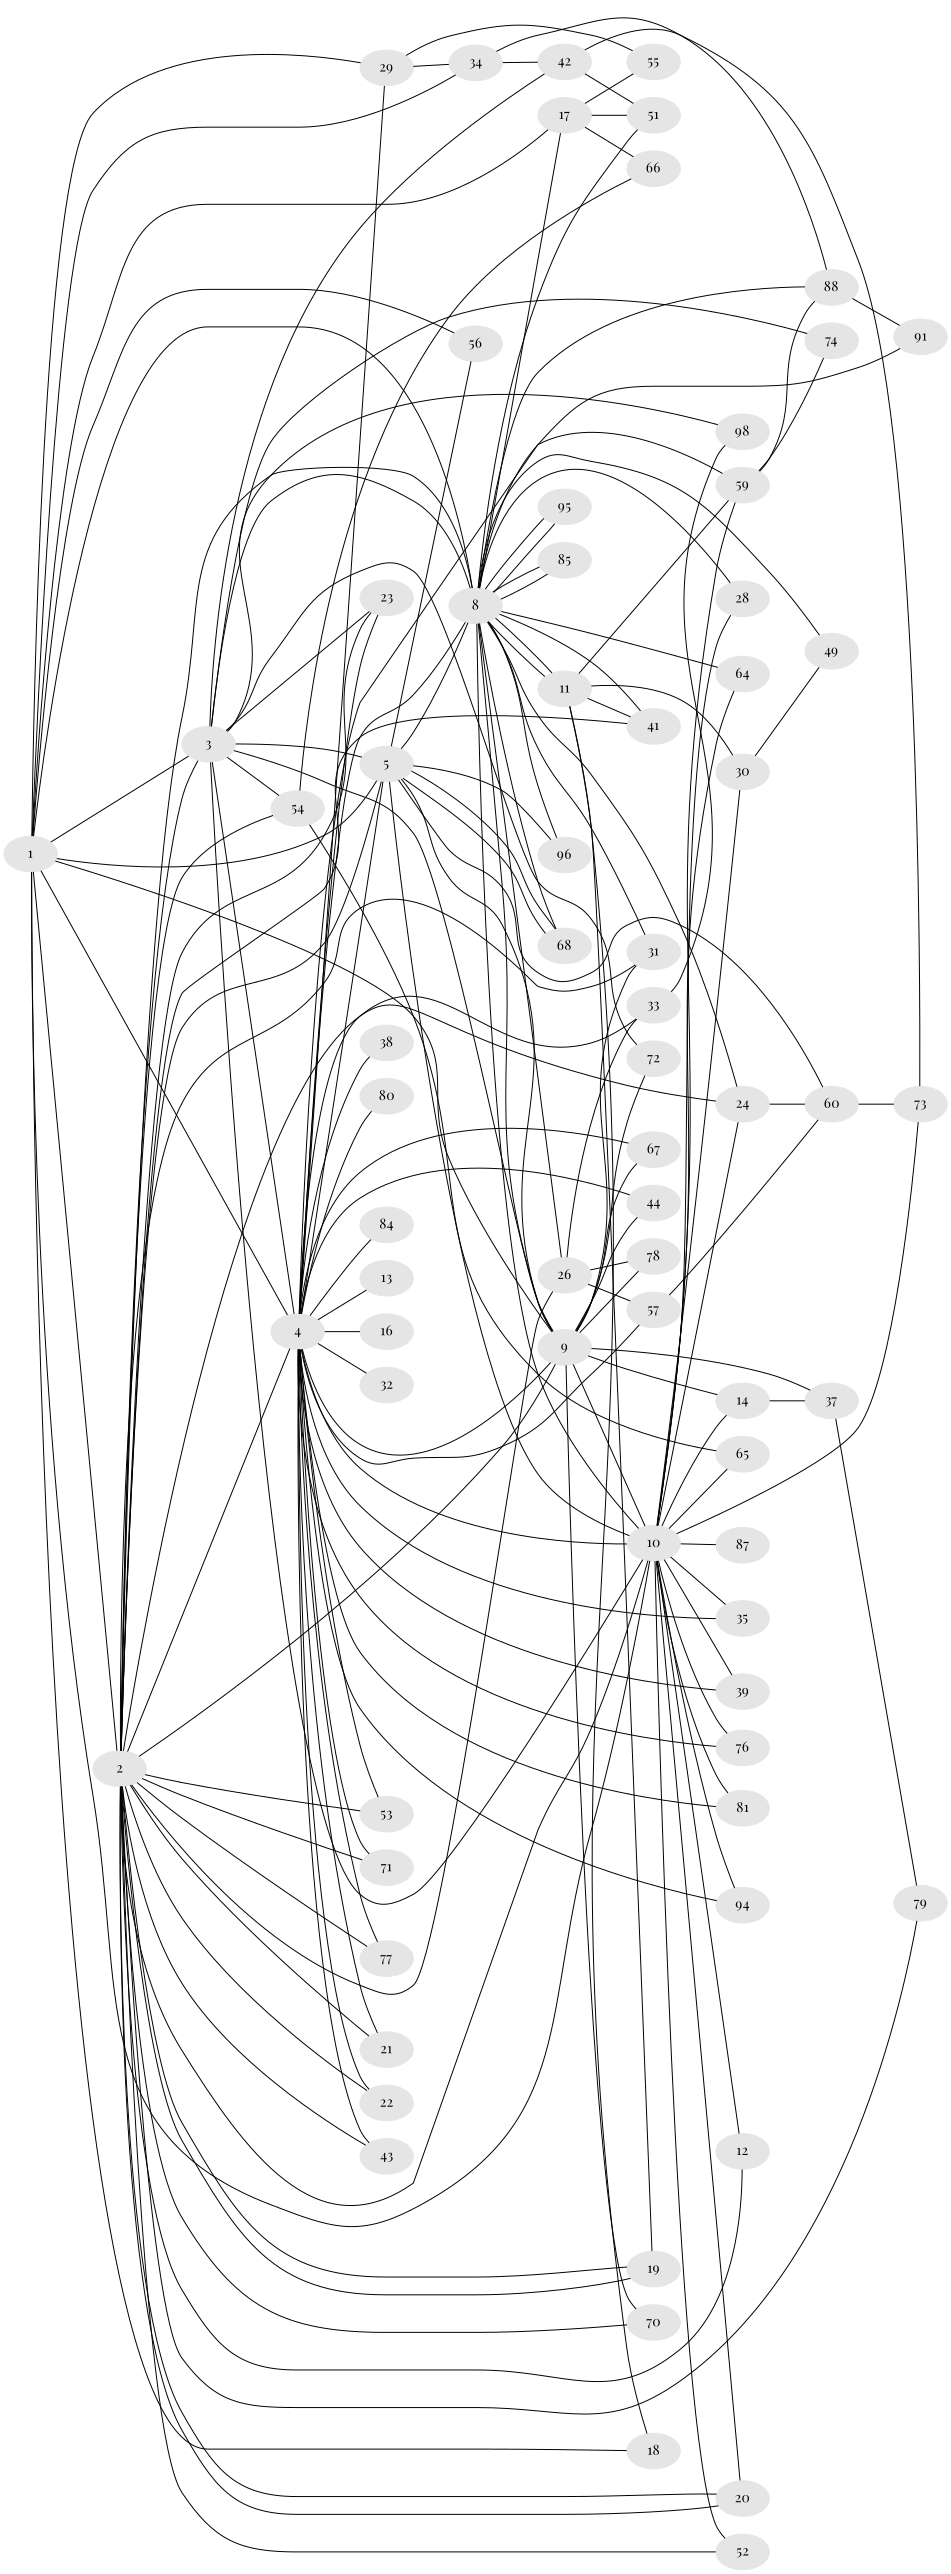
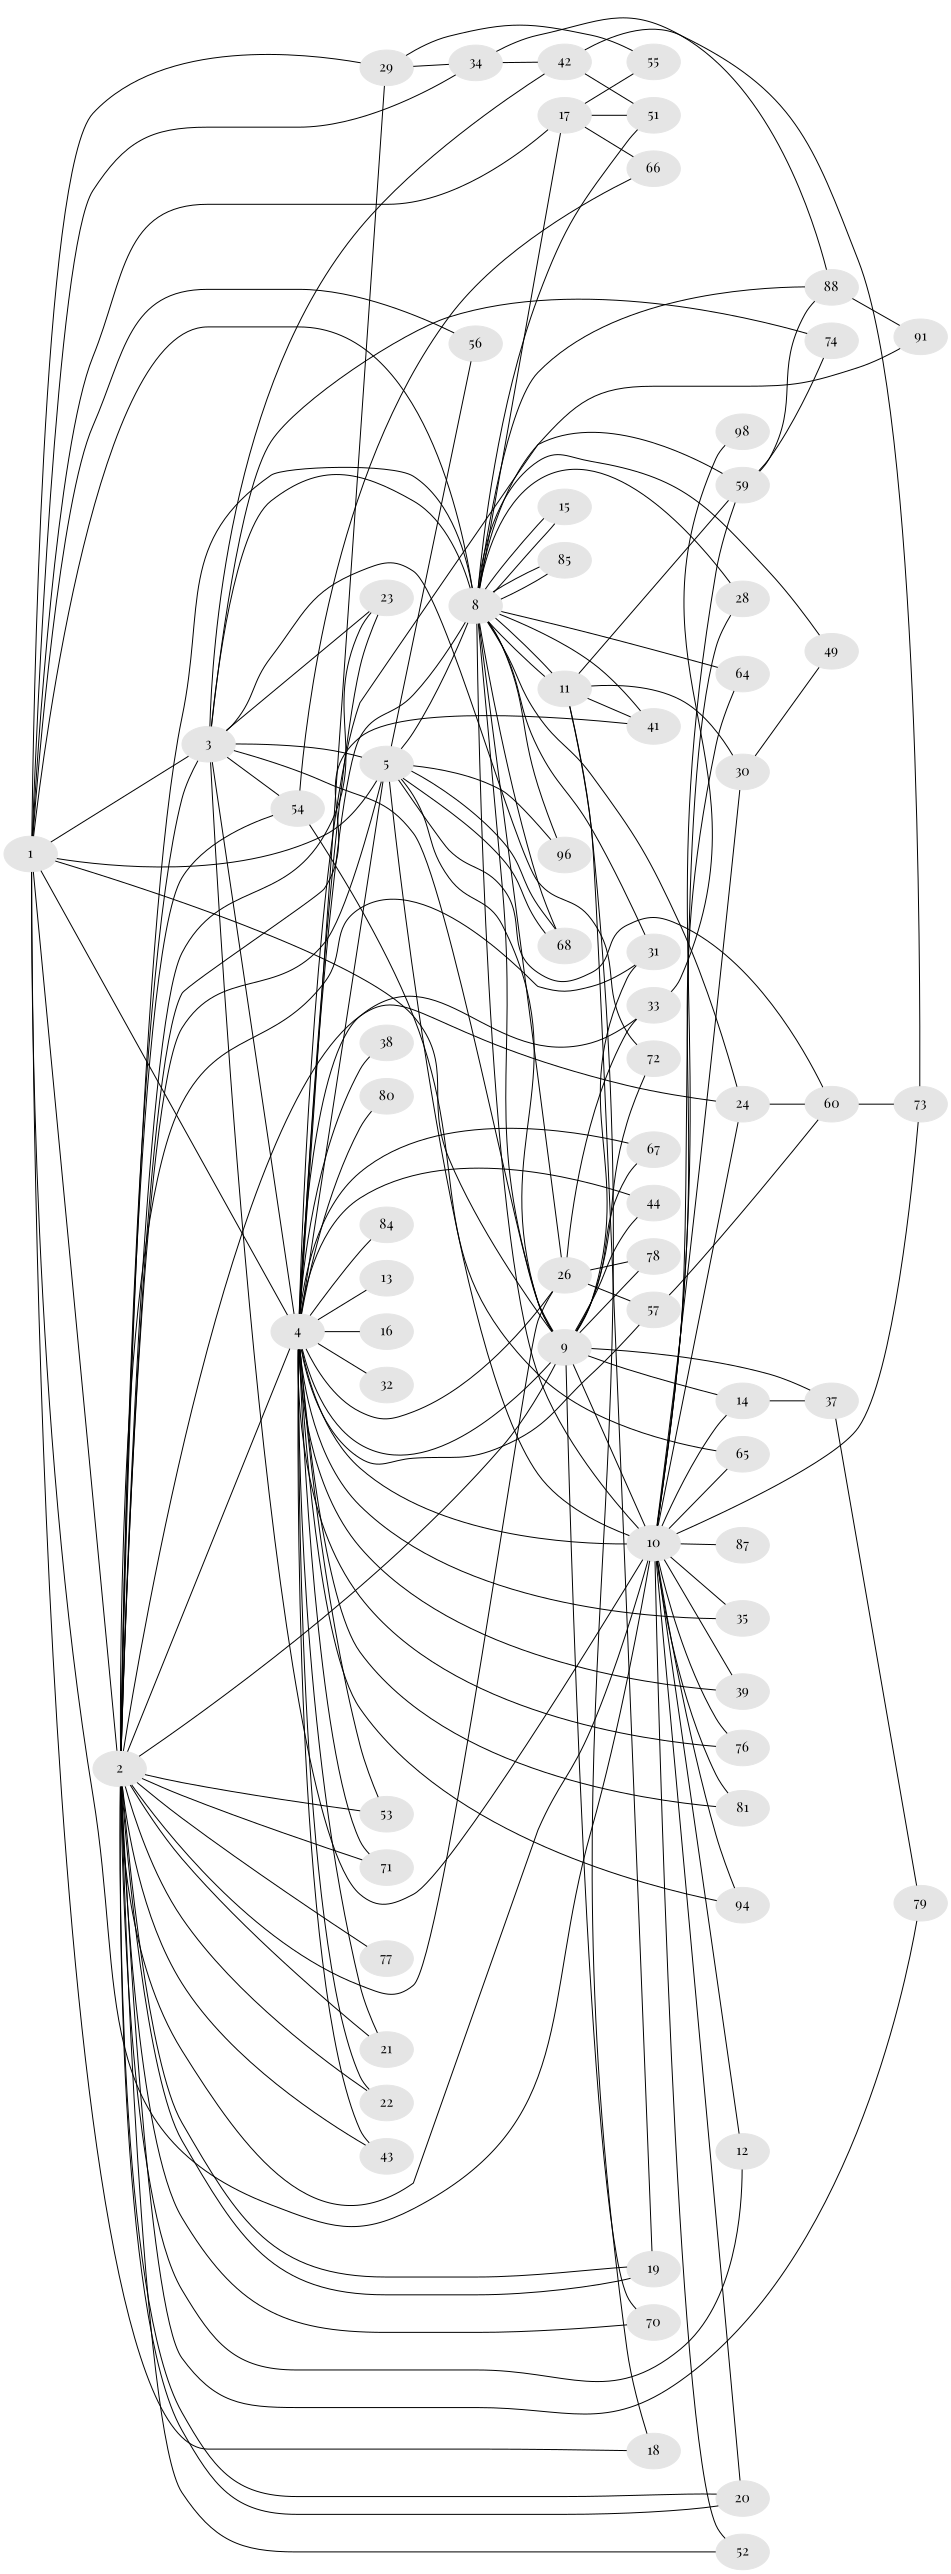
(354, 422) -> none
(565, 507) -> (565, 507)
(318, 1649) -> (434, 1402)
